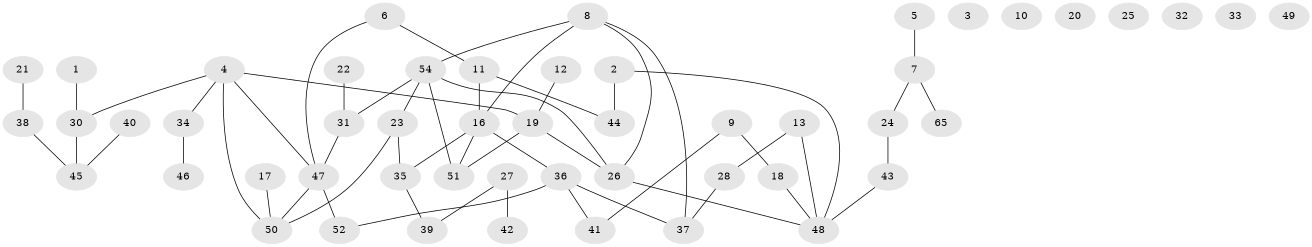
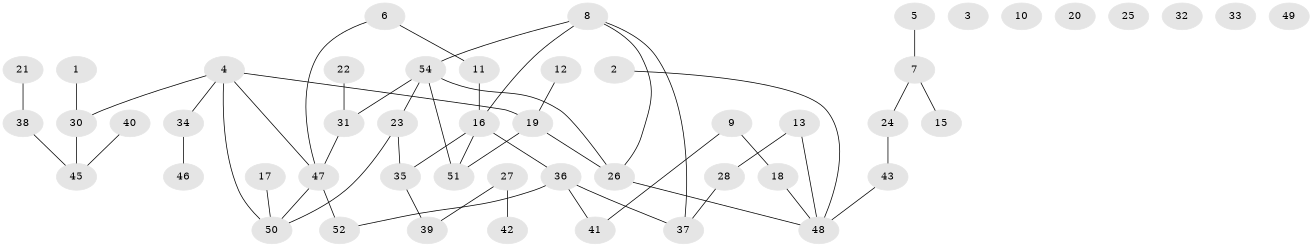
(615, 123) -> none
(941, 123) -> (941, 123)
